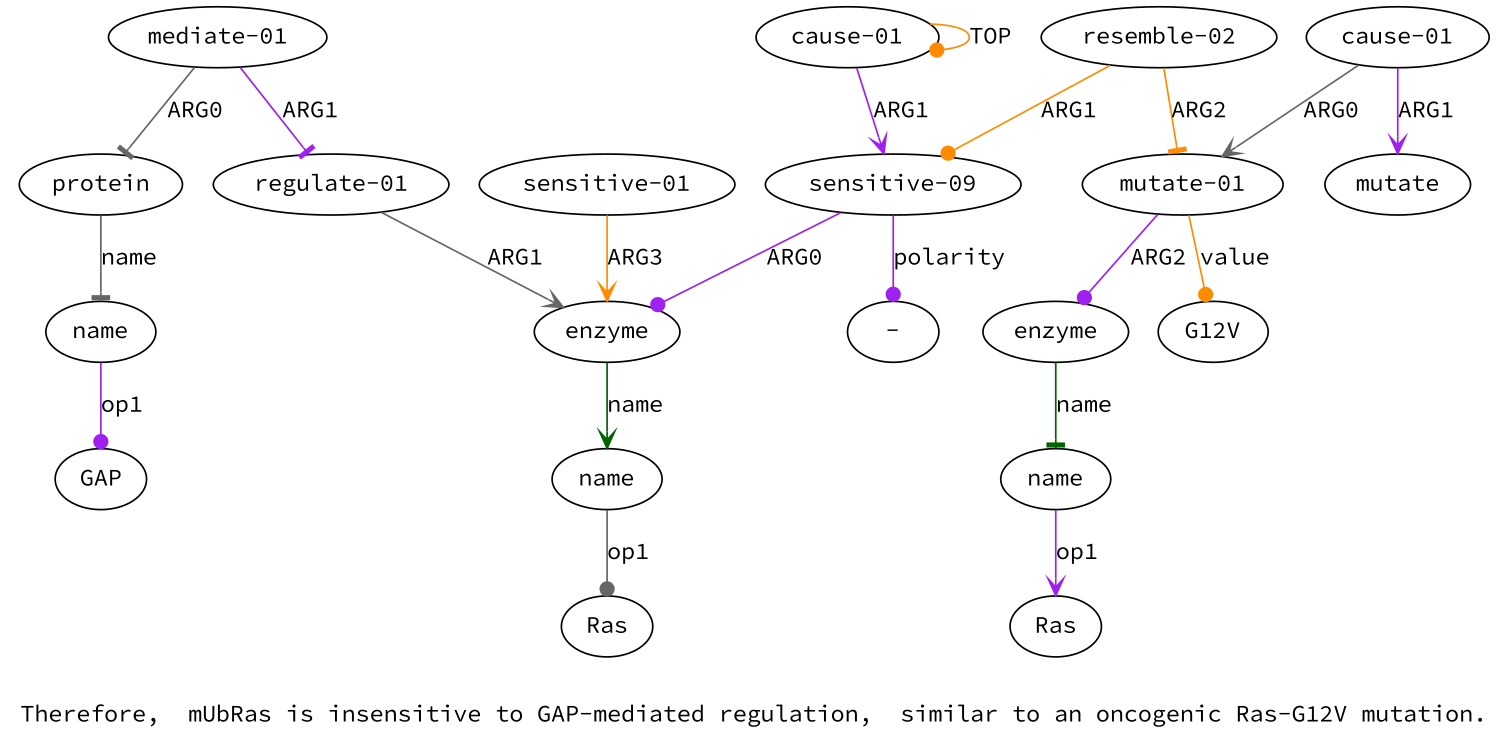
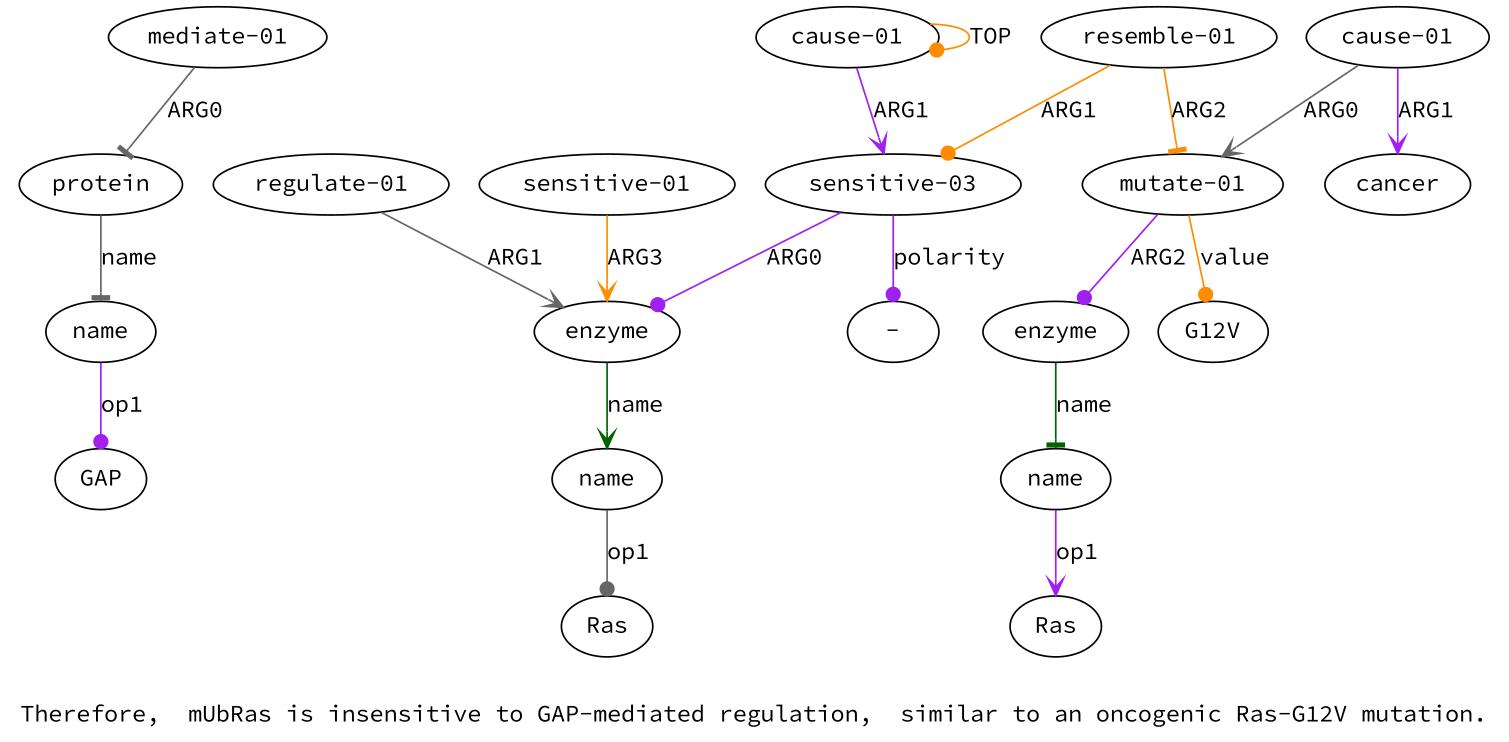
(1159, 37) -> (1159, 37)
(272, 108) -> none
(893, 185) -> (893, 185)
(1398, 185) -> (1398, 185)
